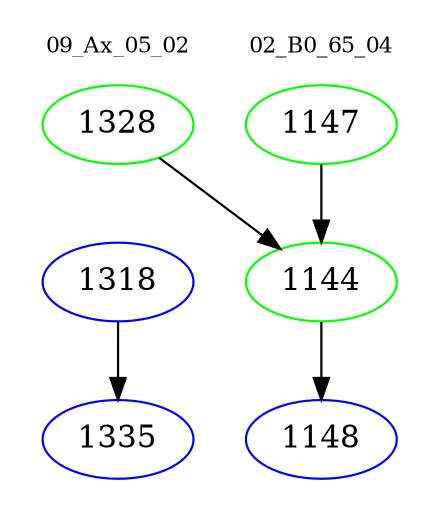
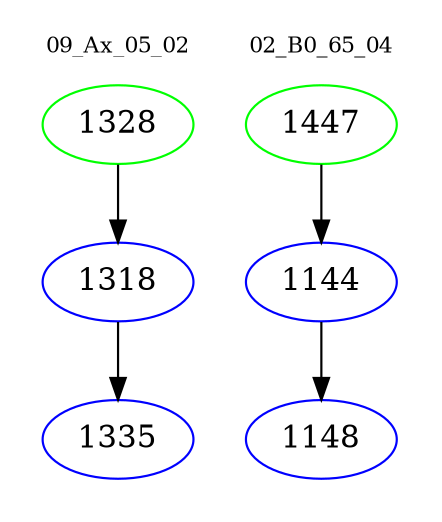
(321, 125) -> (321, 125)
(195, 185) -> (118, 193)
(321, 282) -> (321, 282)
